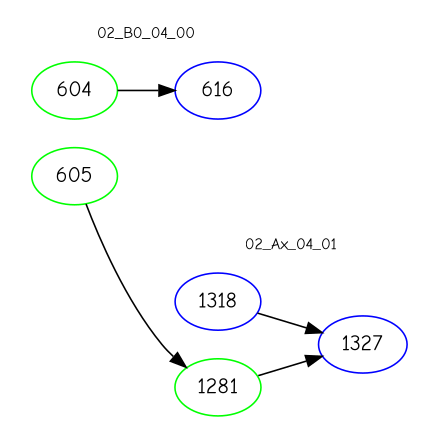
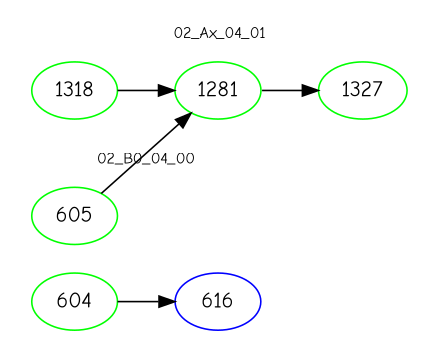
(218, 302) -> (75, 90)
(282, 321) -> (138, 90)
(363, 344) -> (363, 90)
